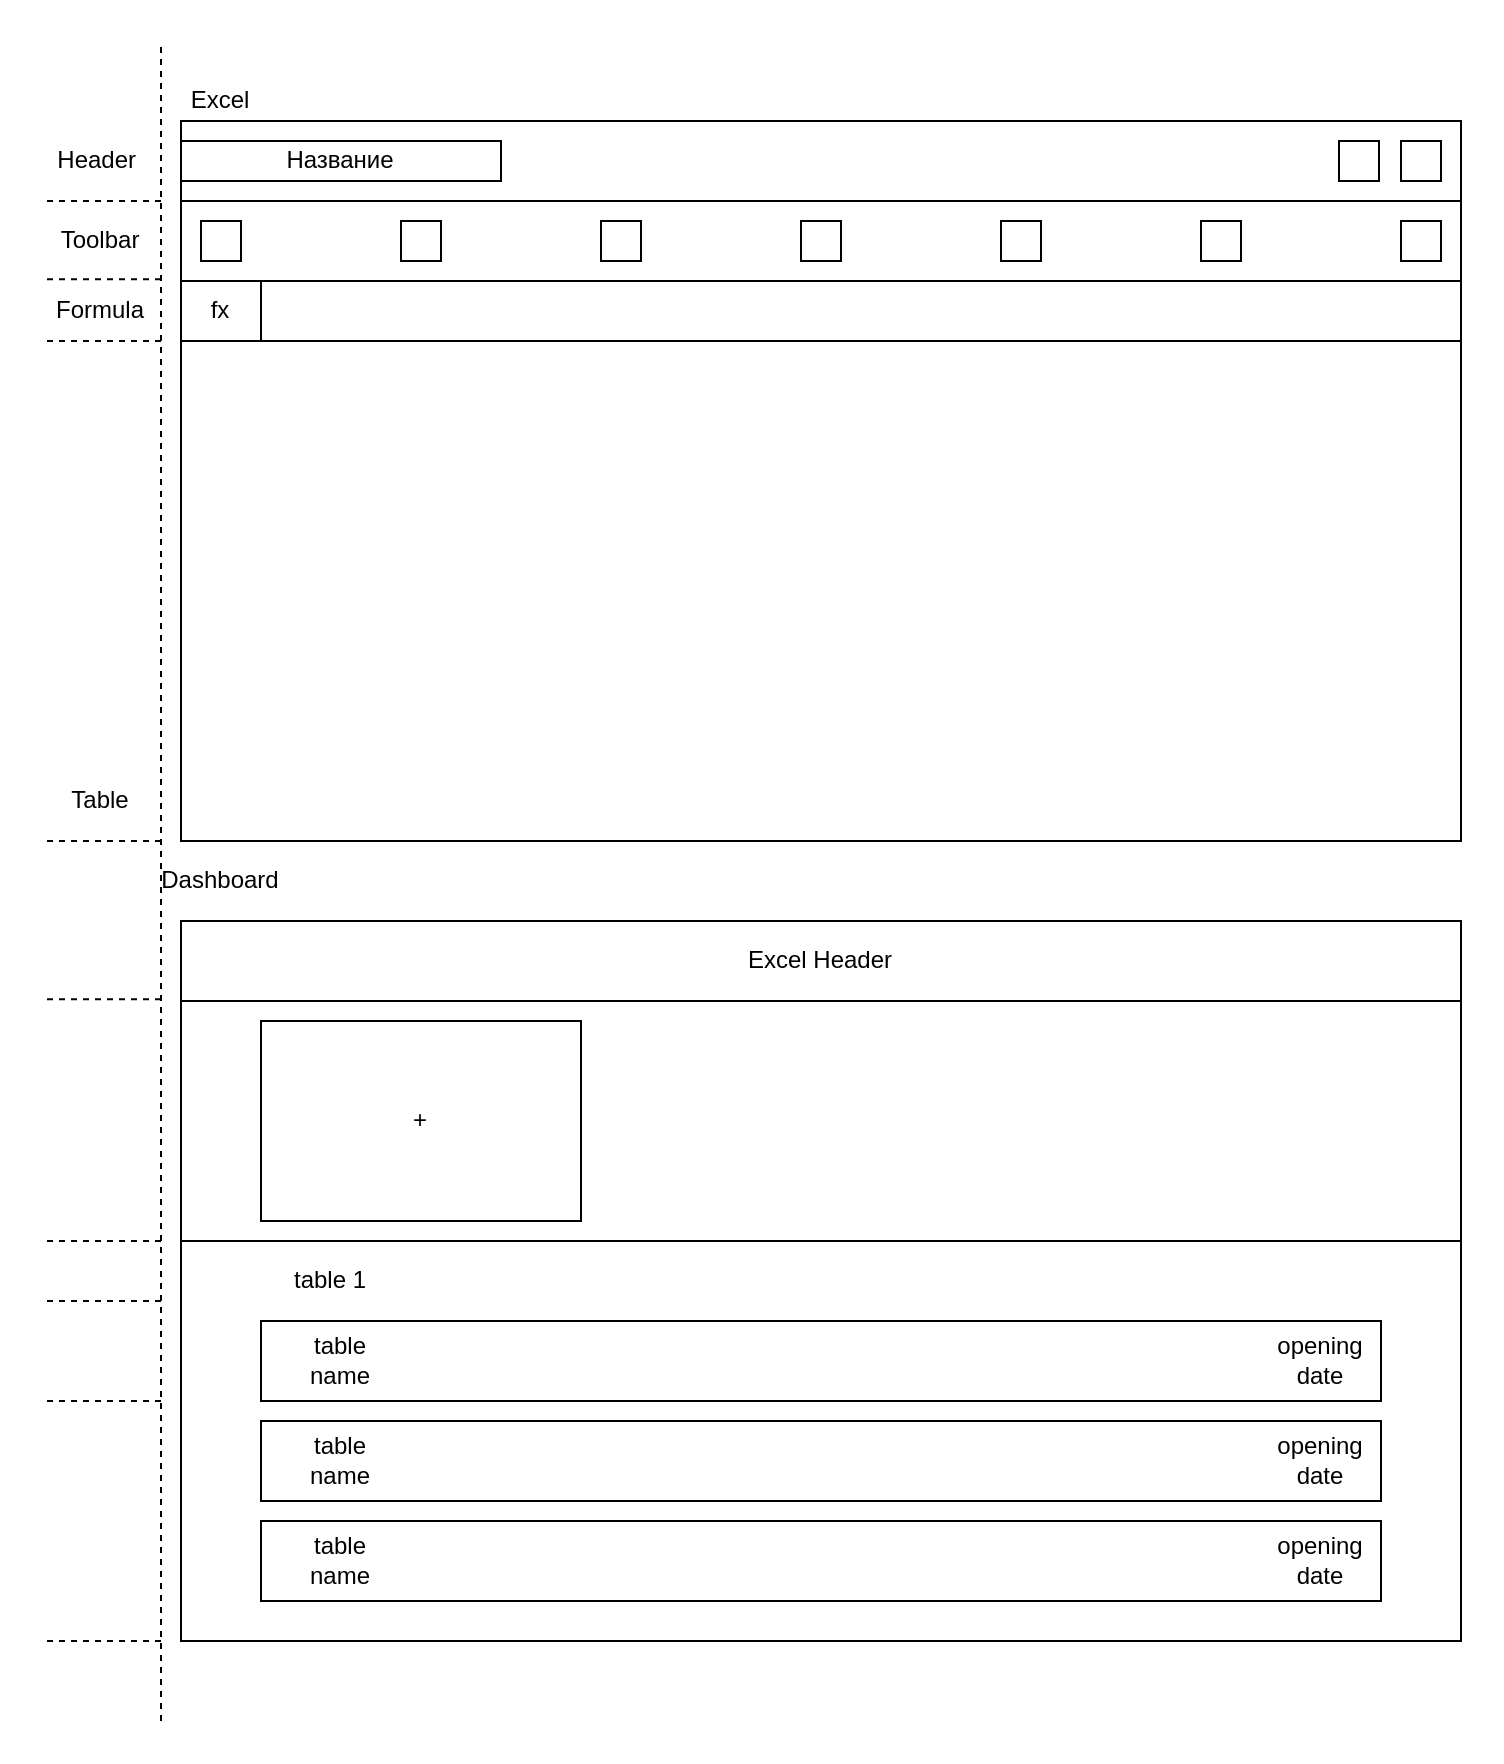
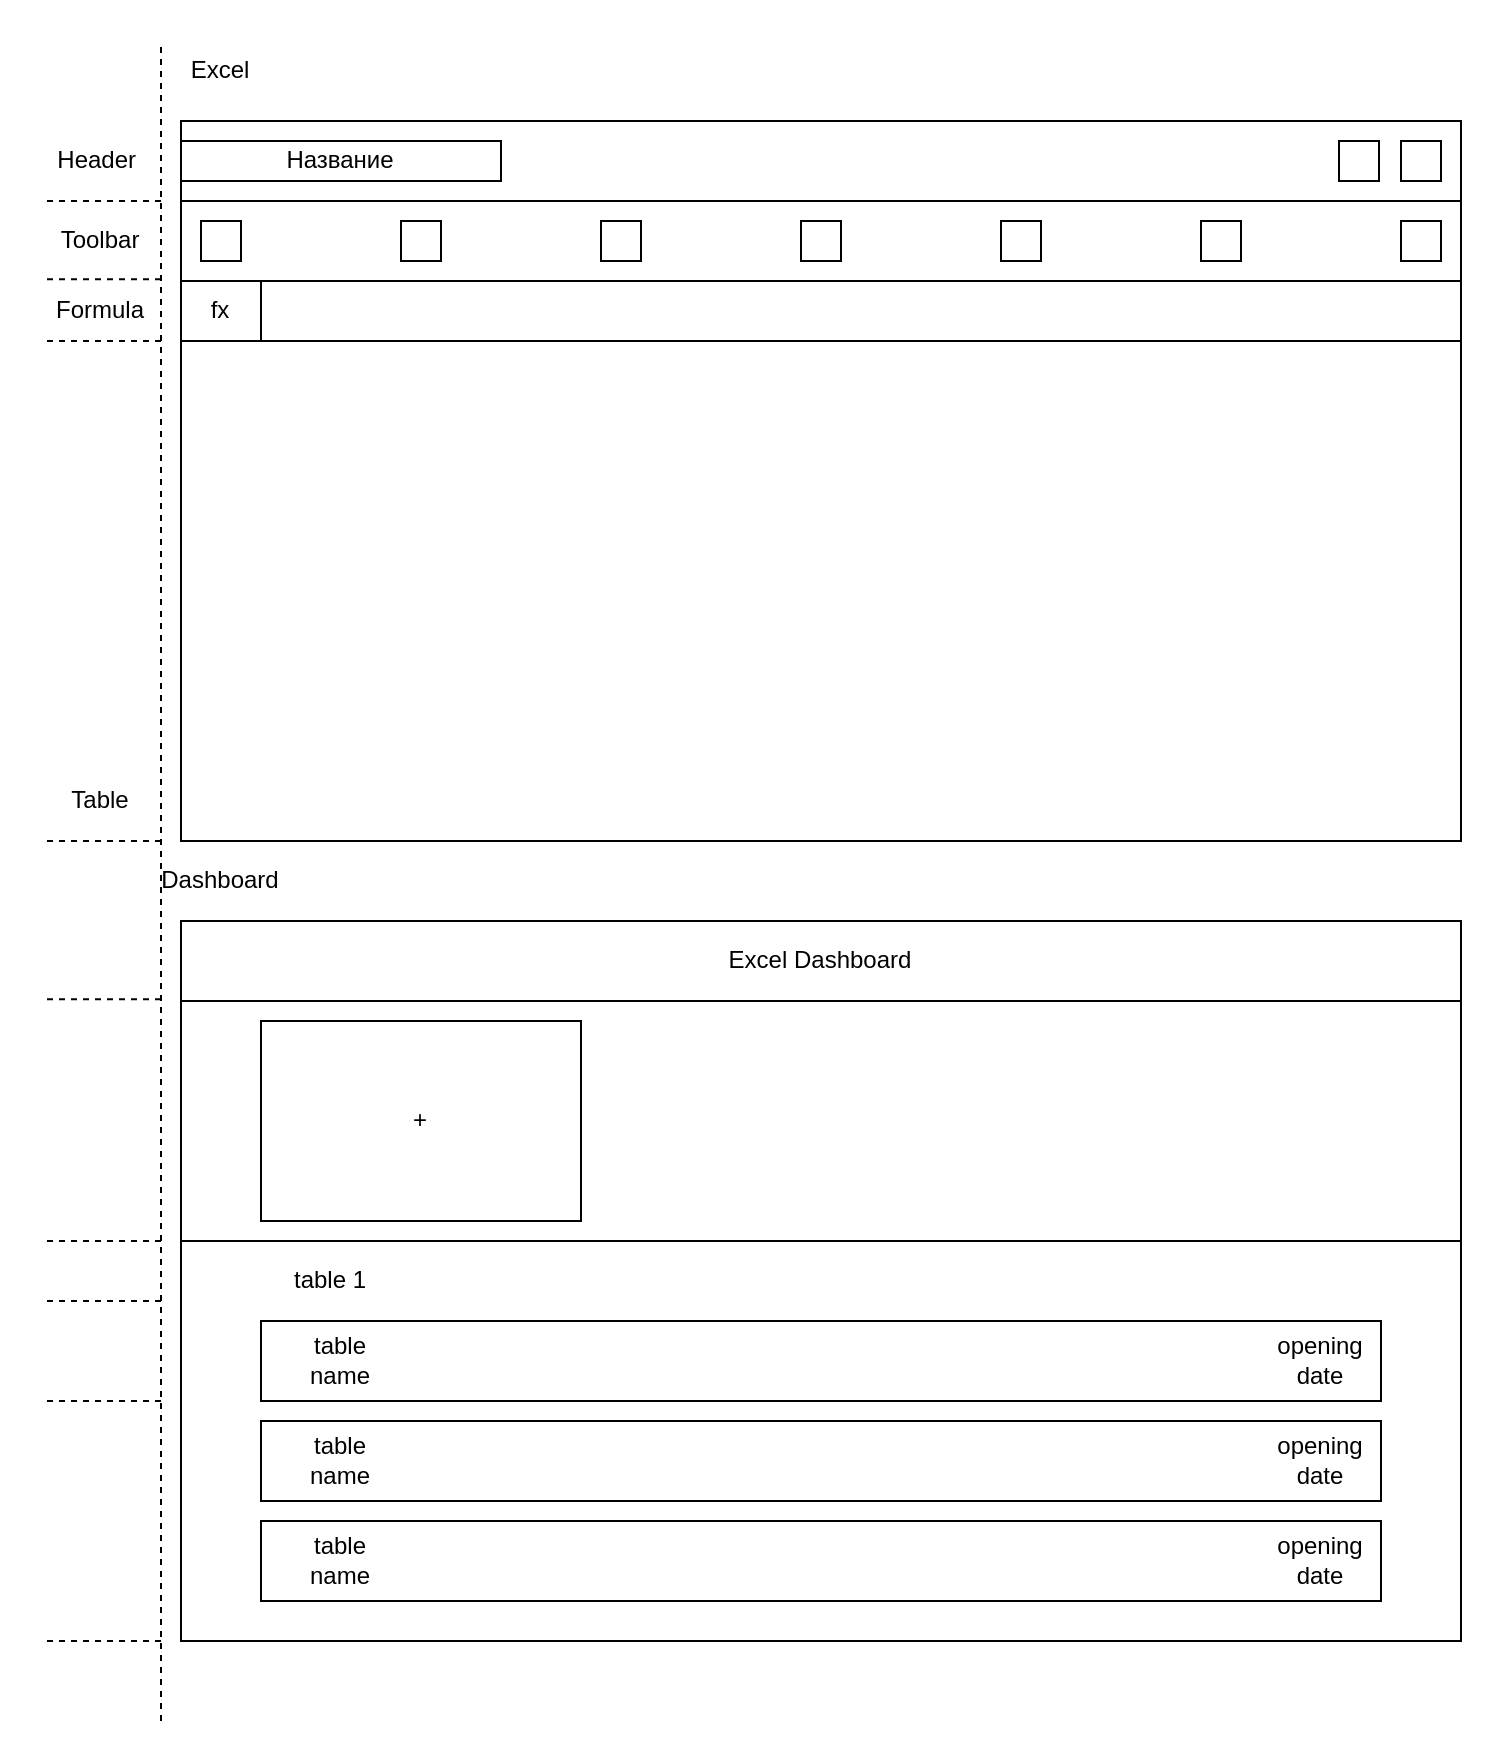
(221, 101) -> (221, 71)
(821, 961) -> (821, 961)
